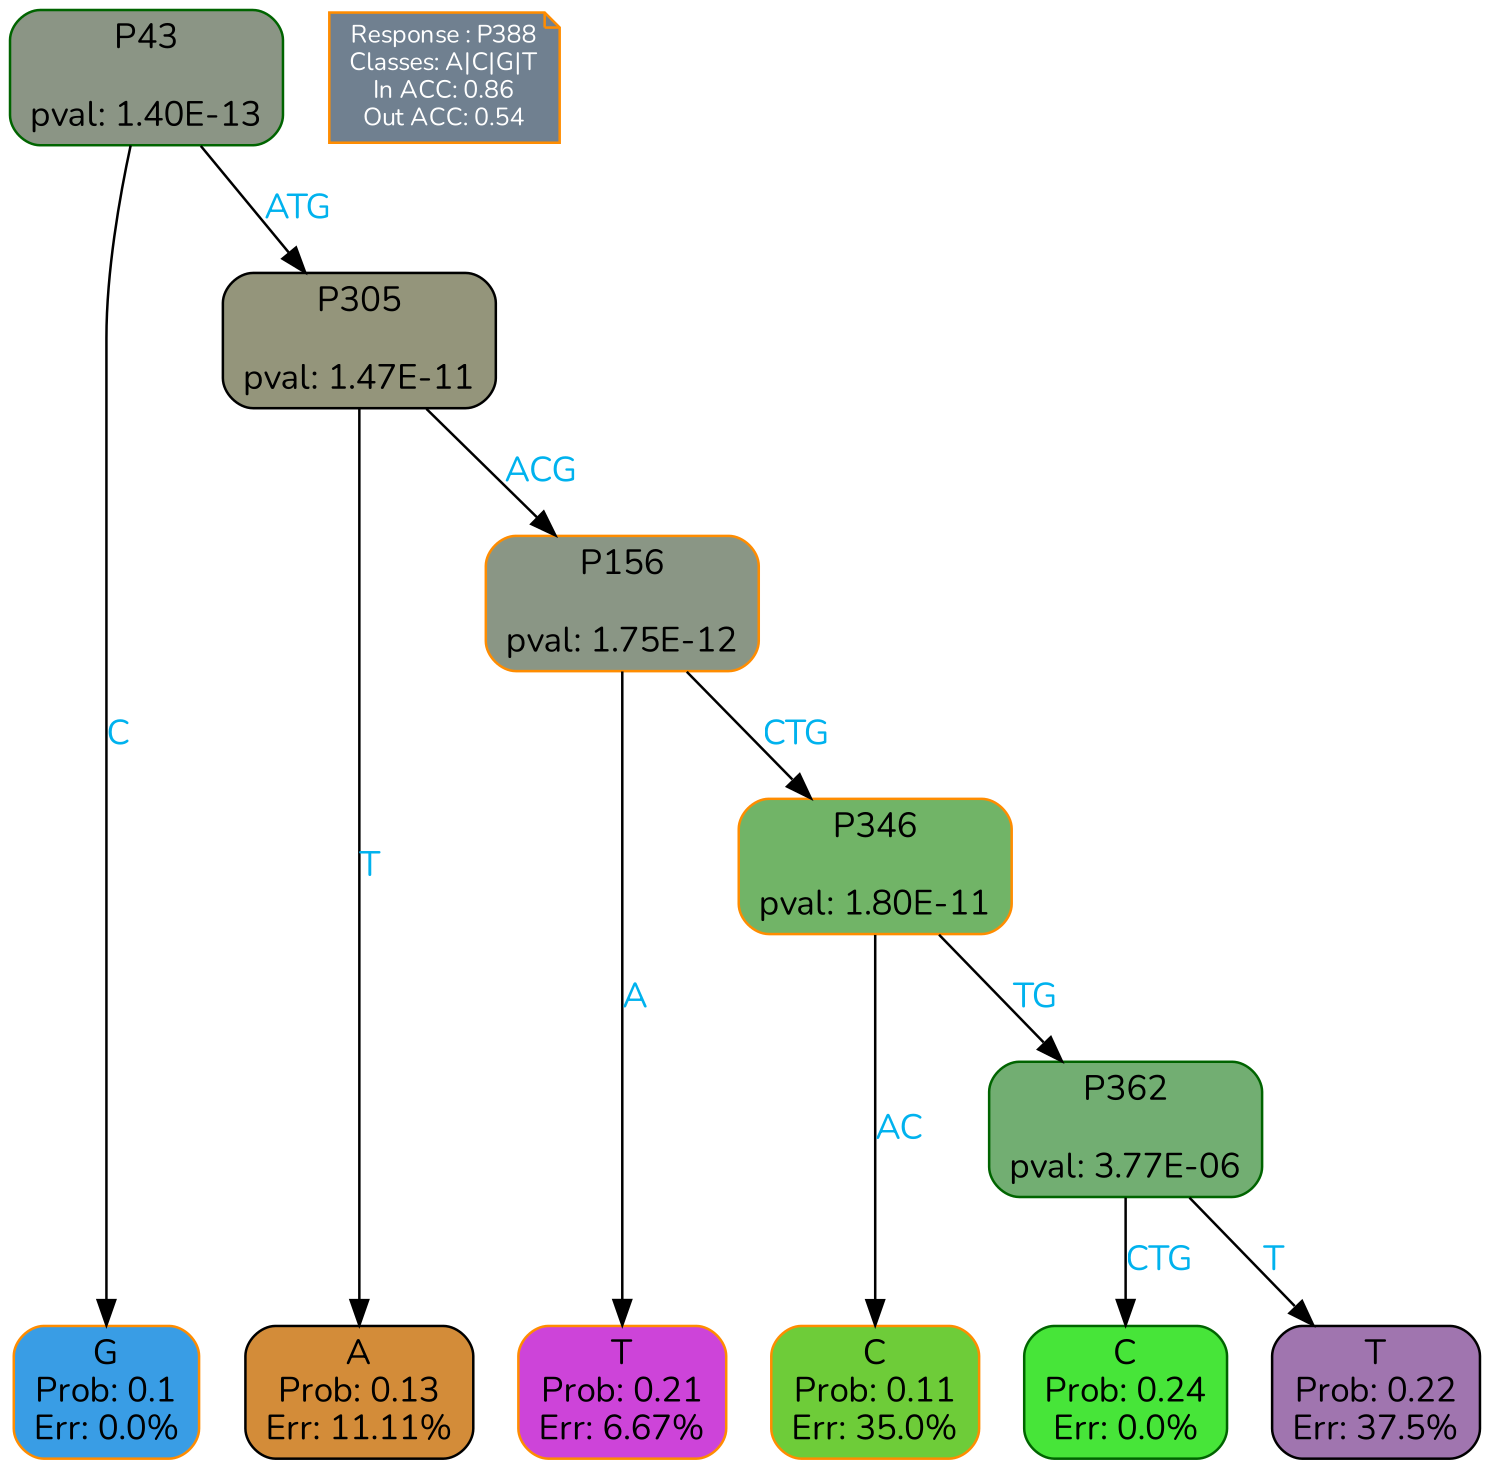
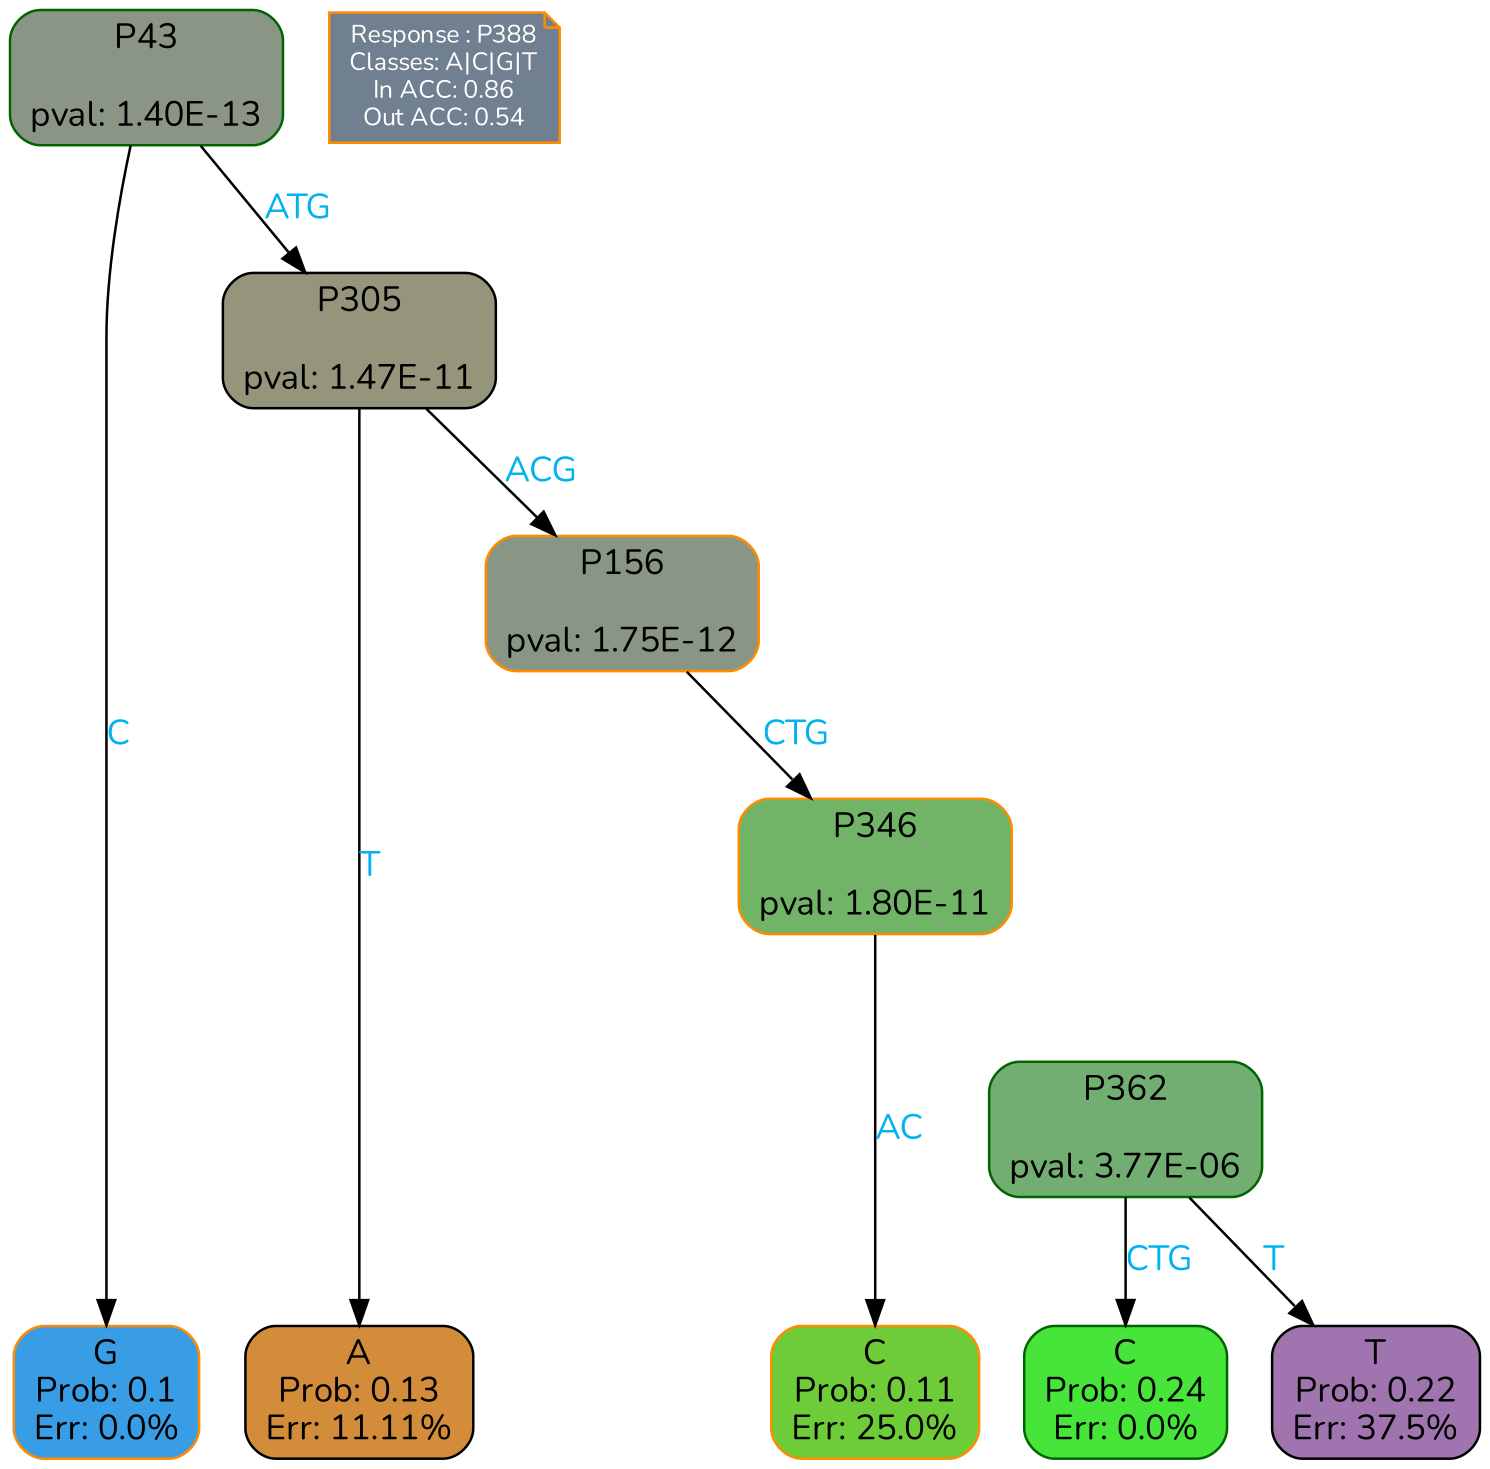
(991, 989) -> none
(622, 1392) -> none
(875, 1392) -> (875, 1392)
